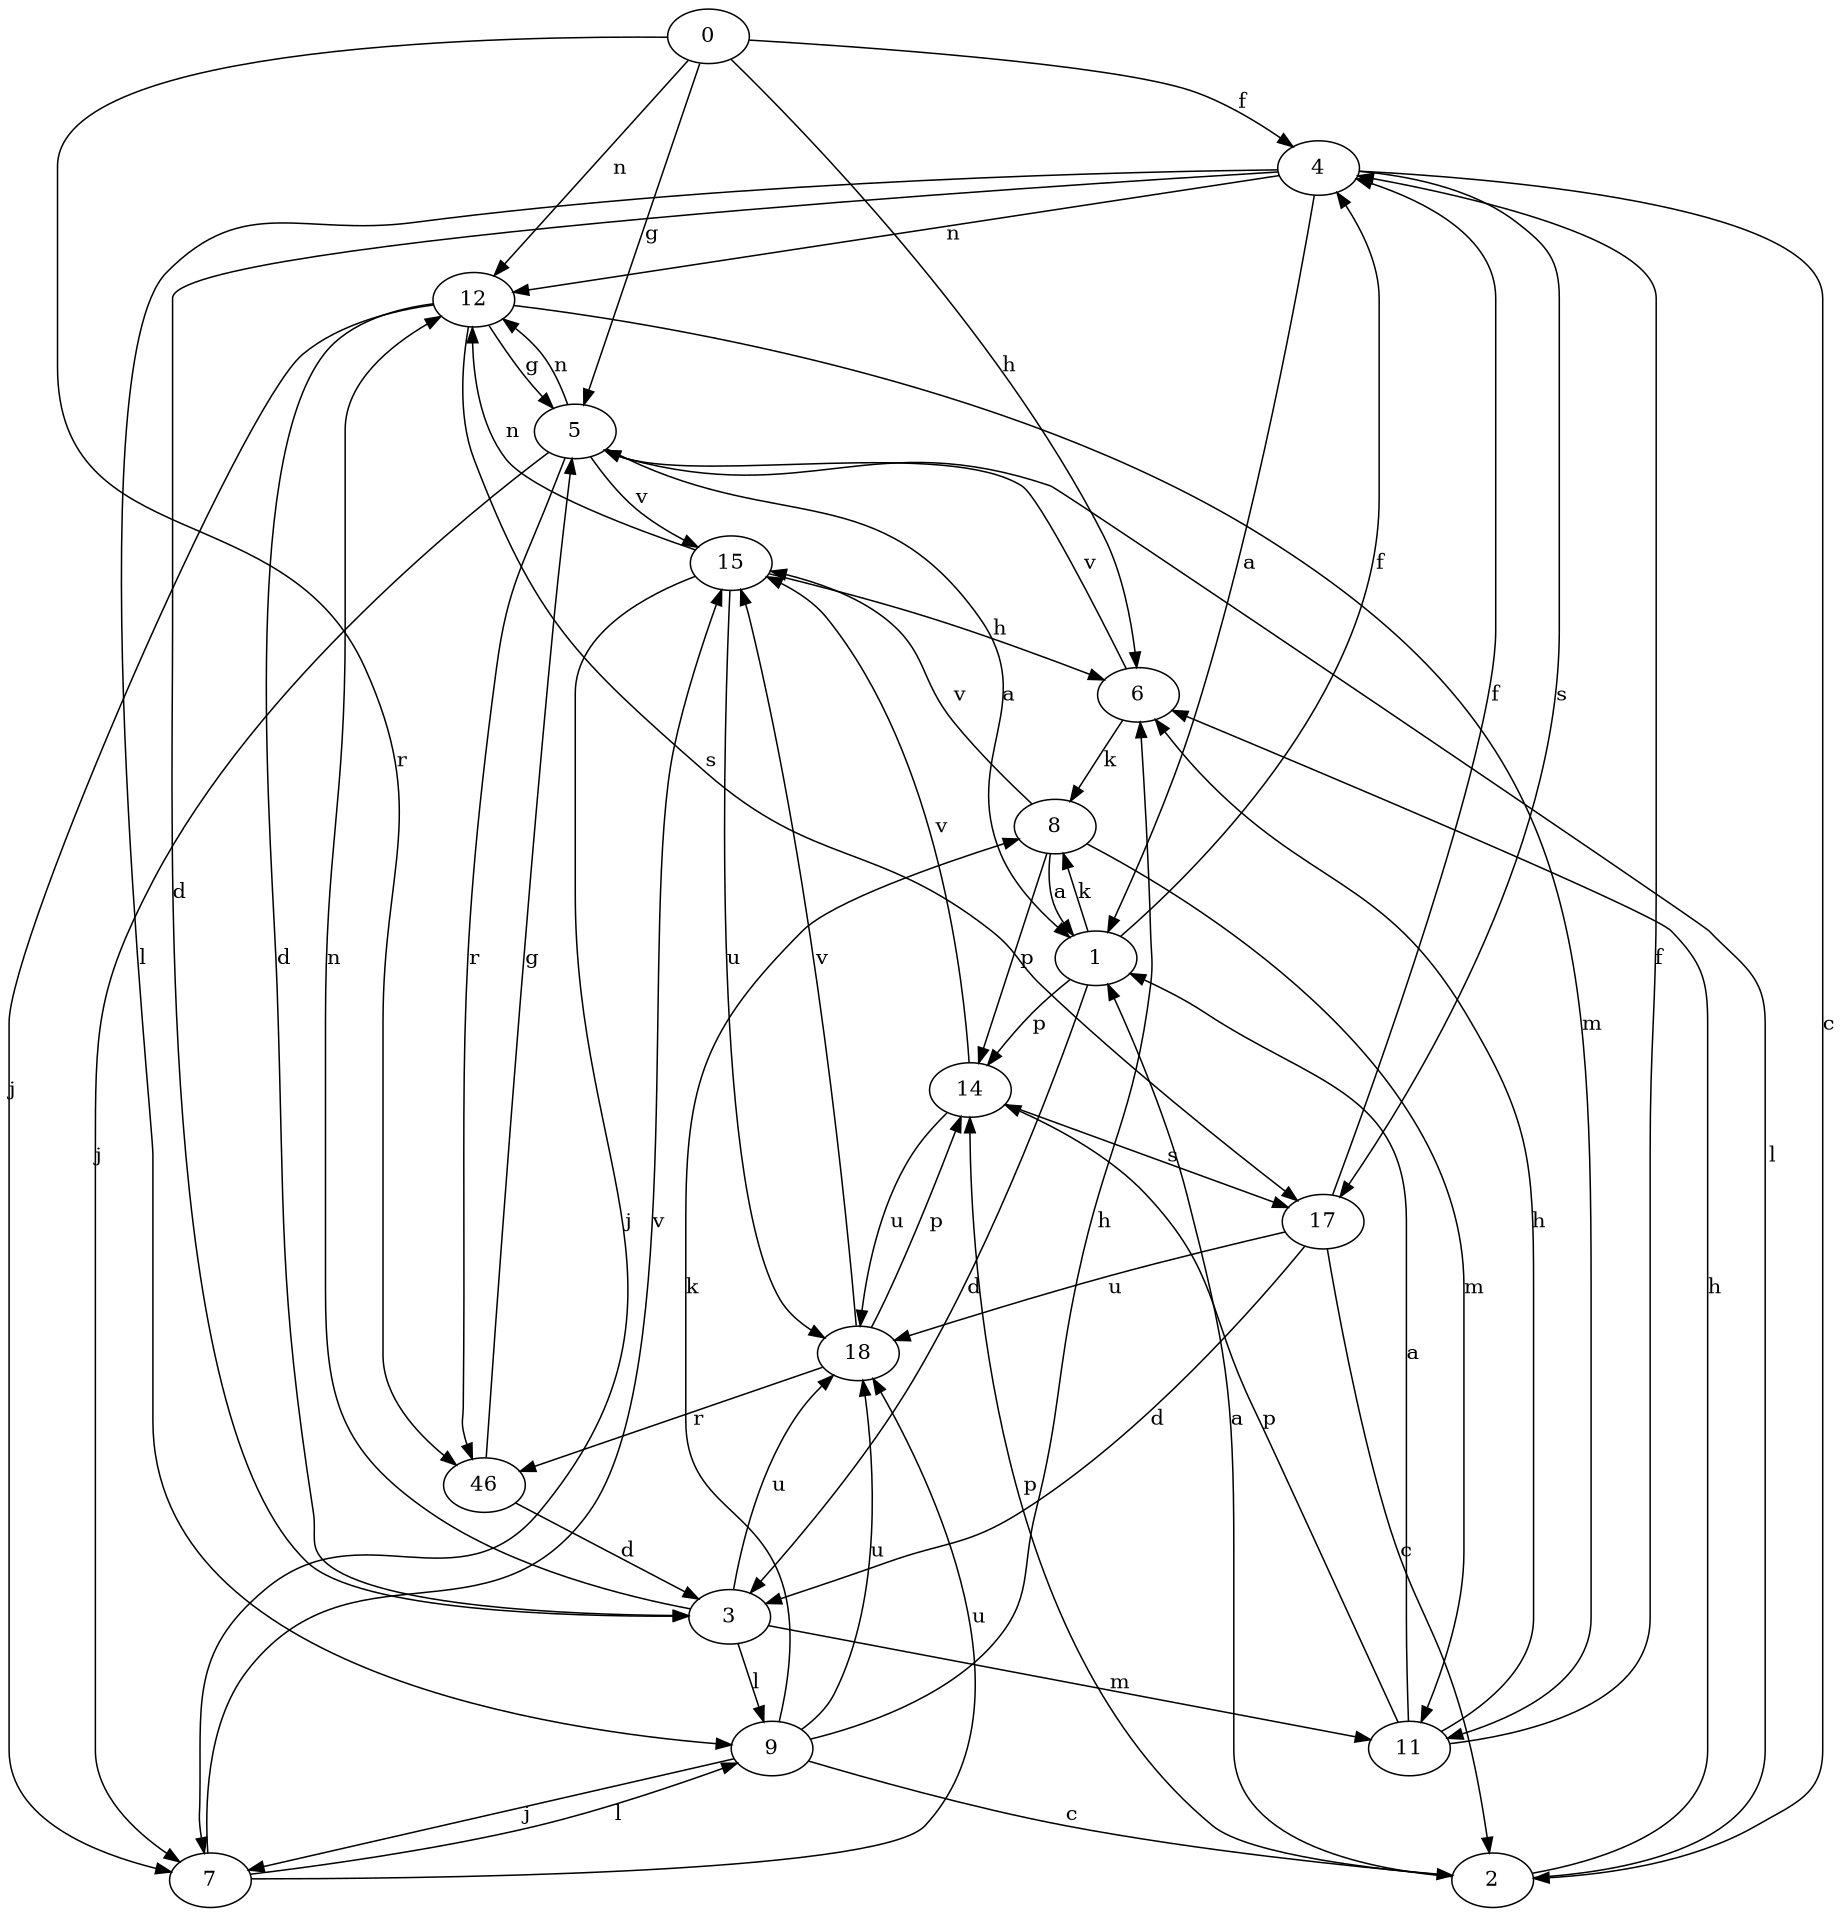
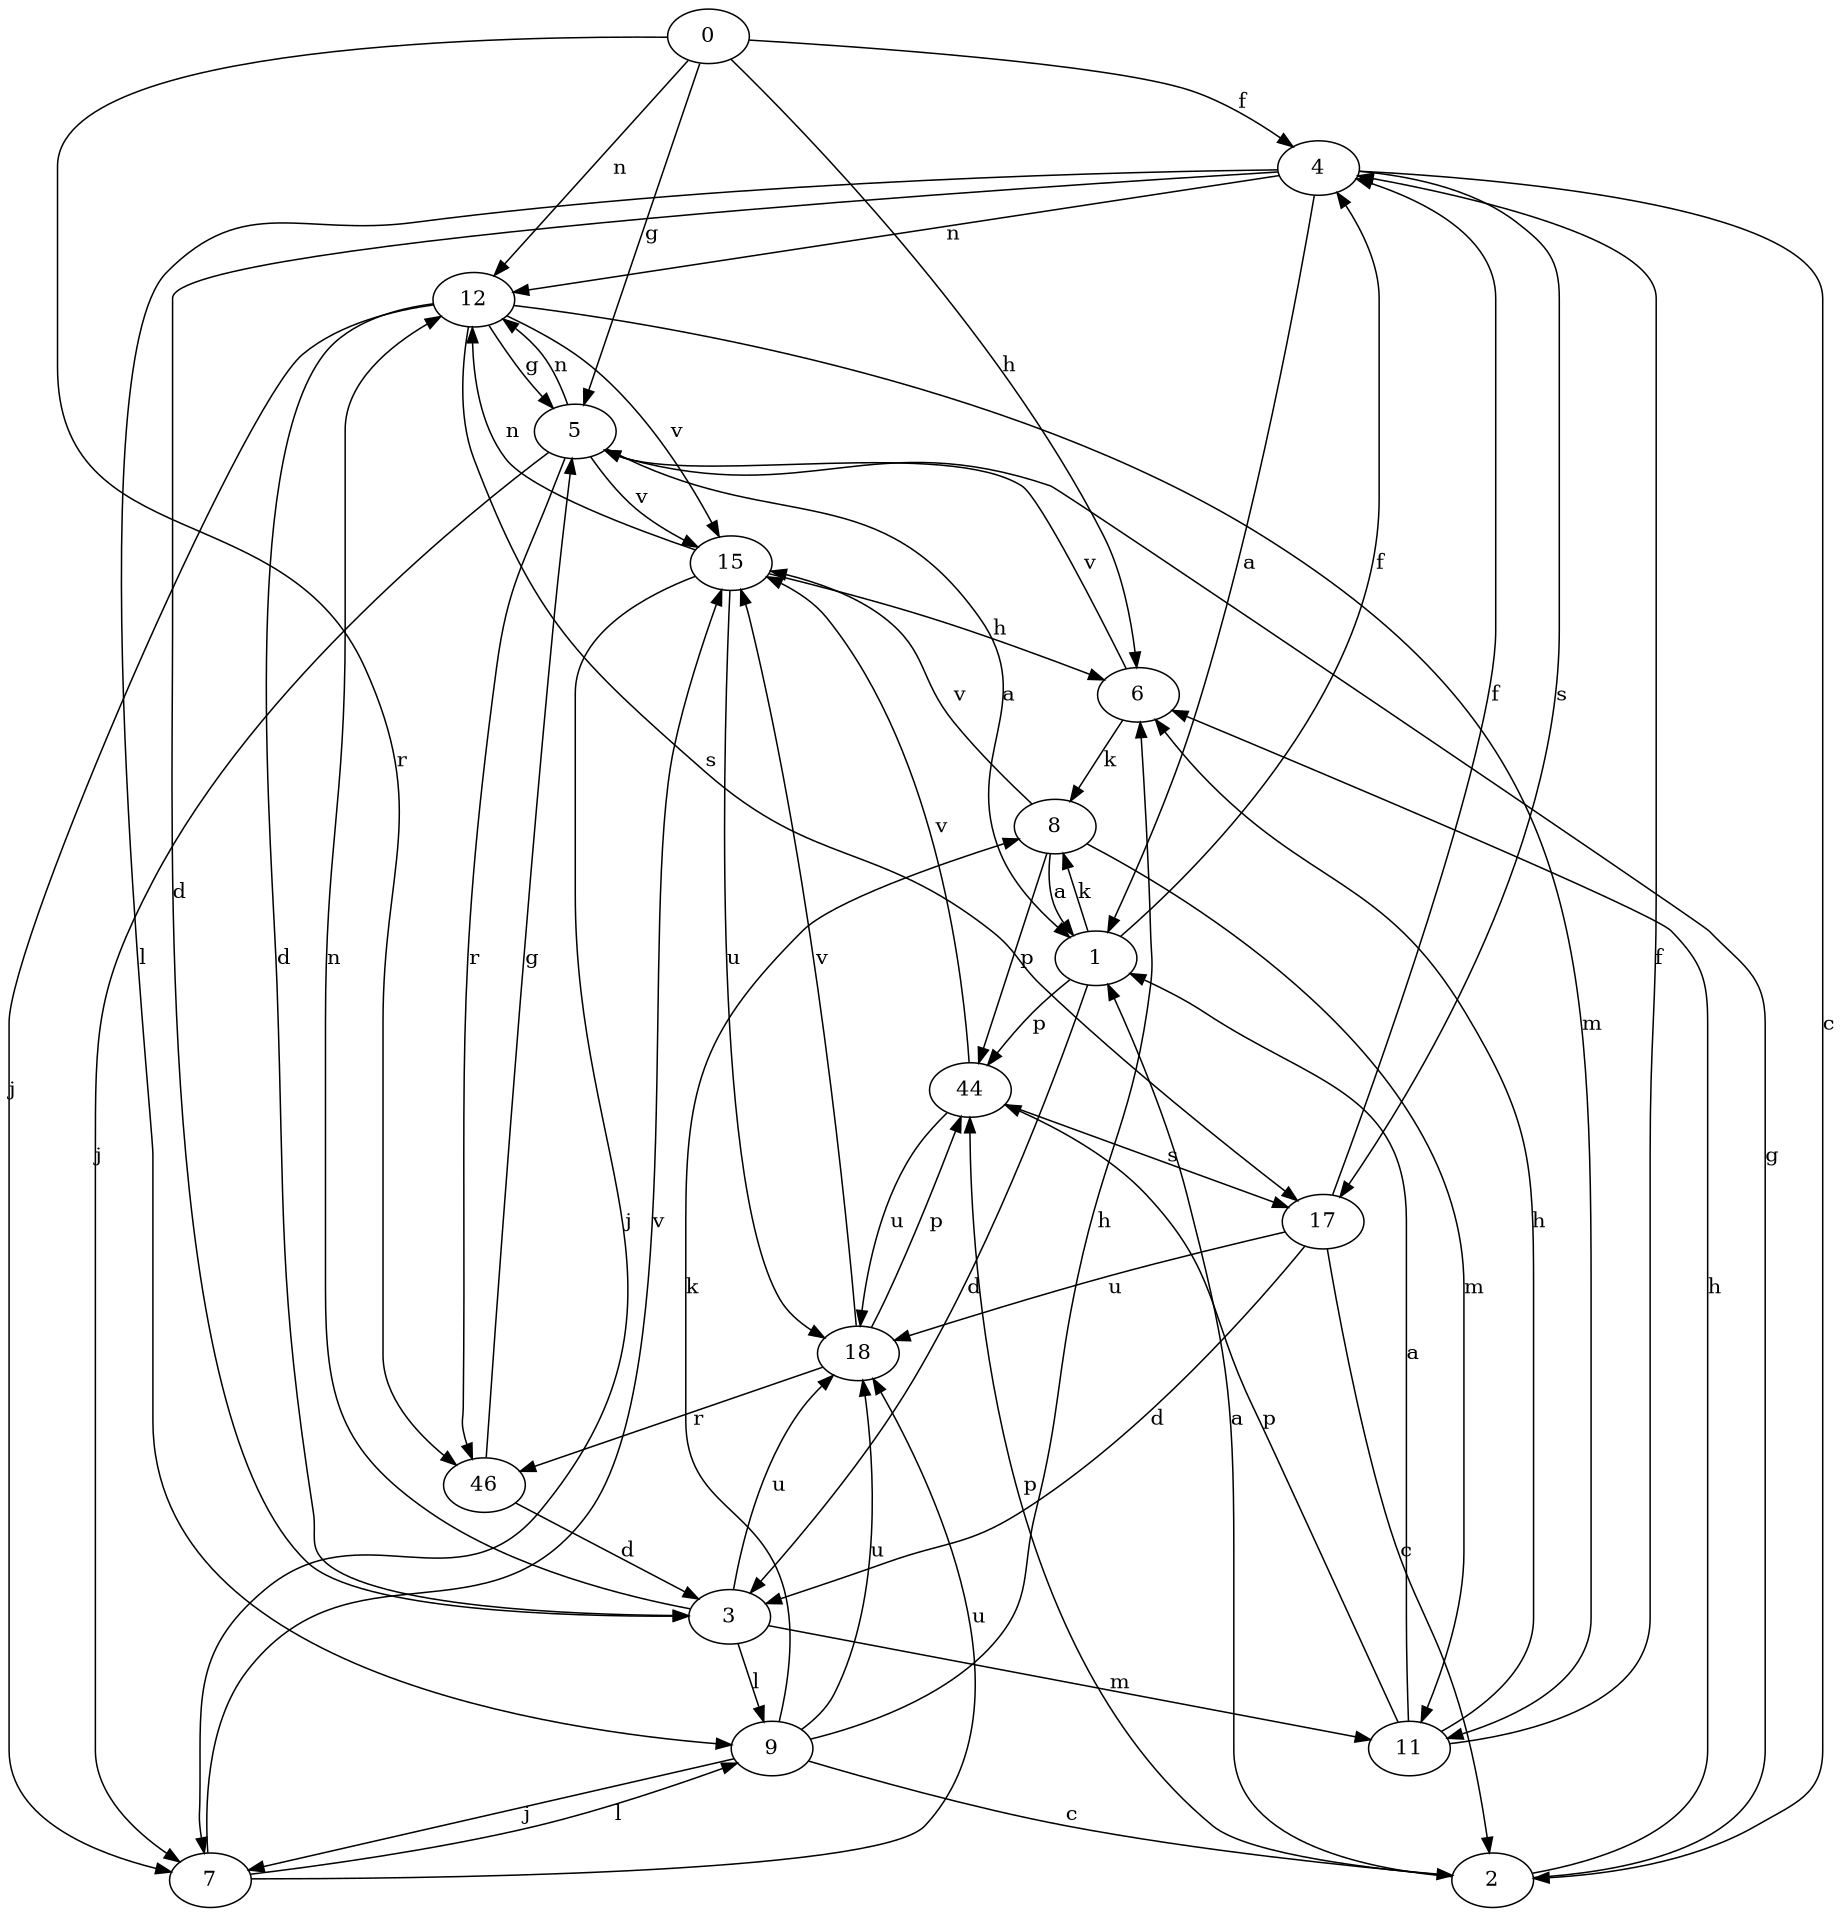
none -> (627, 401)
(970, 1090) -> (970, 1090)
(1773, 1156) -> (1773, 1156)
